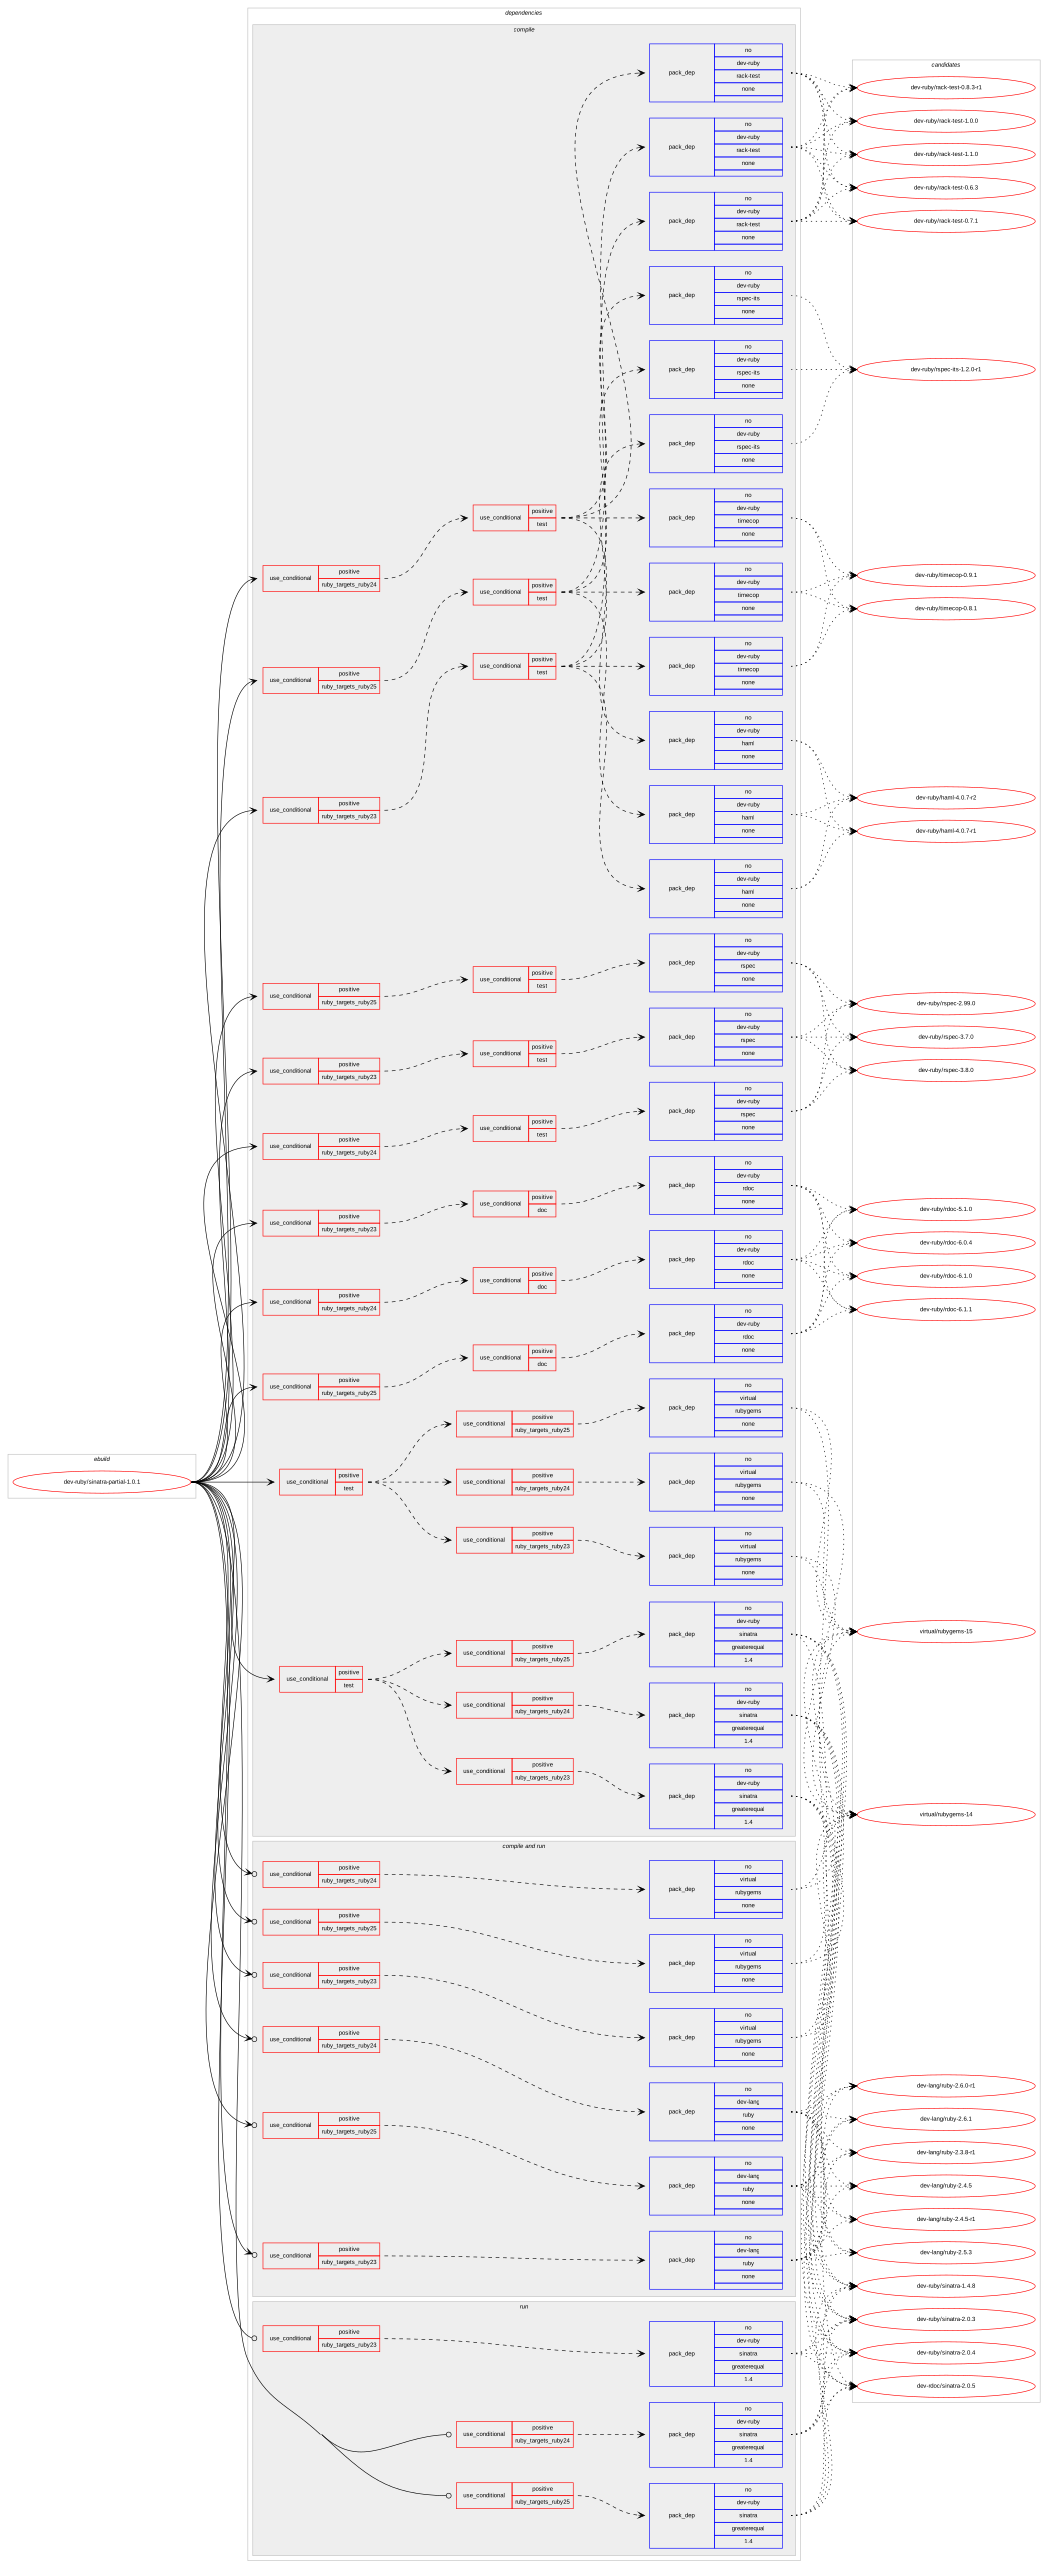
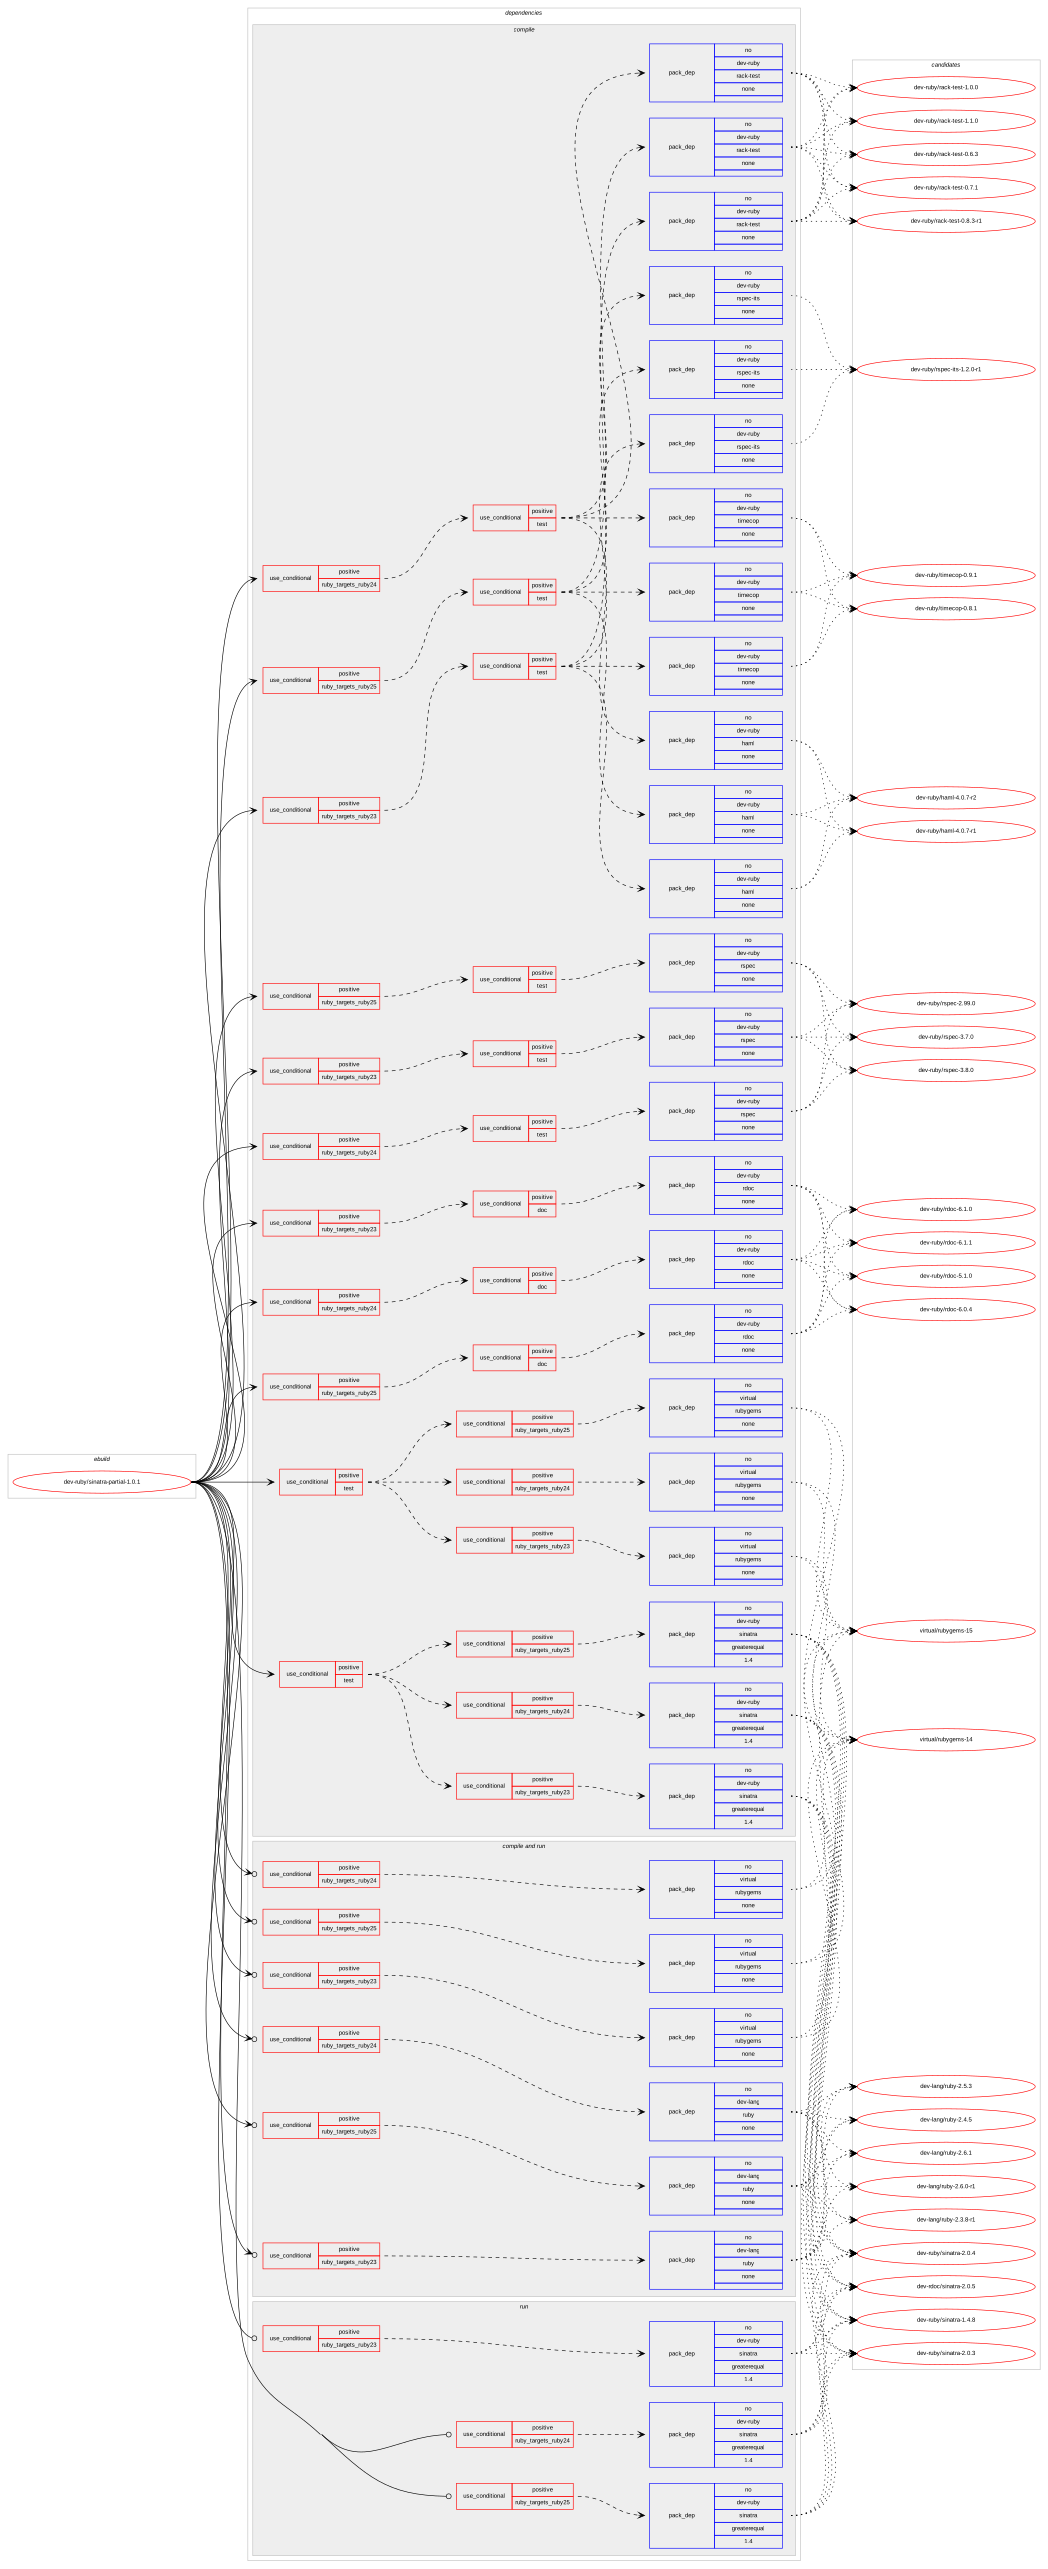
(946, 2219) -> none
